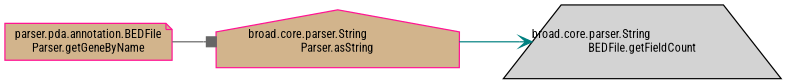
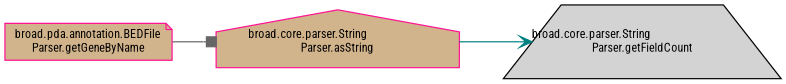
(88, 42) -> (88, 42)
(642, 42) -> (642, 42)
